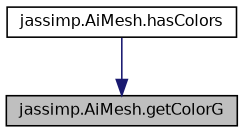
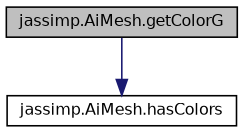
(122, 58) -> (122, 58)
